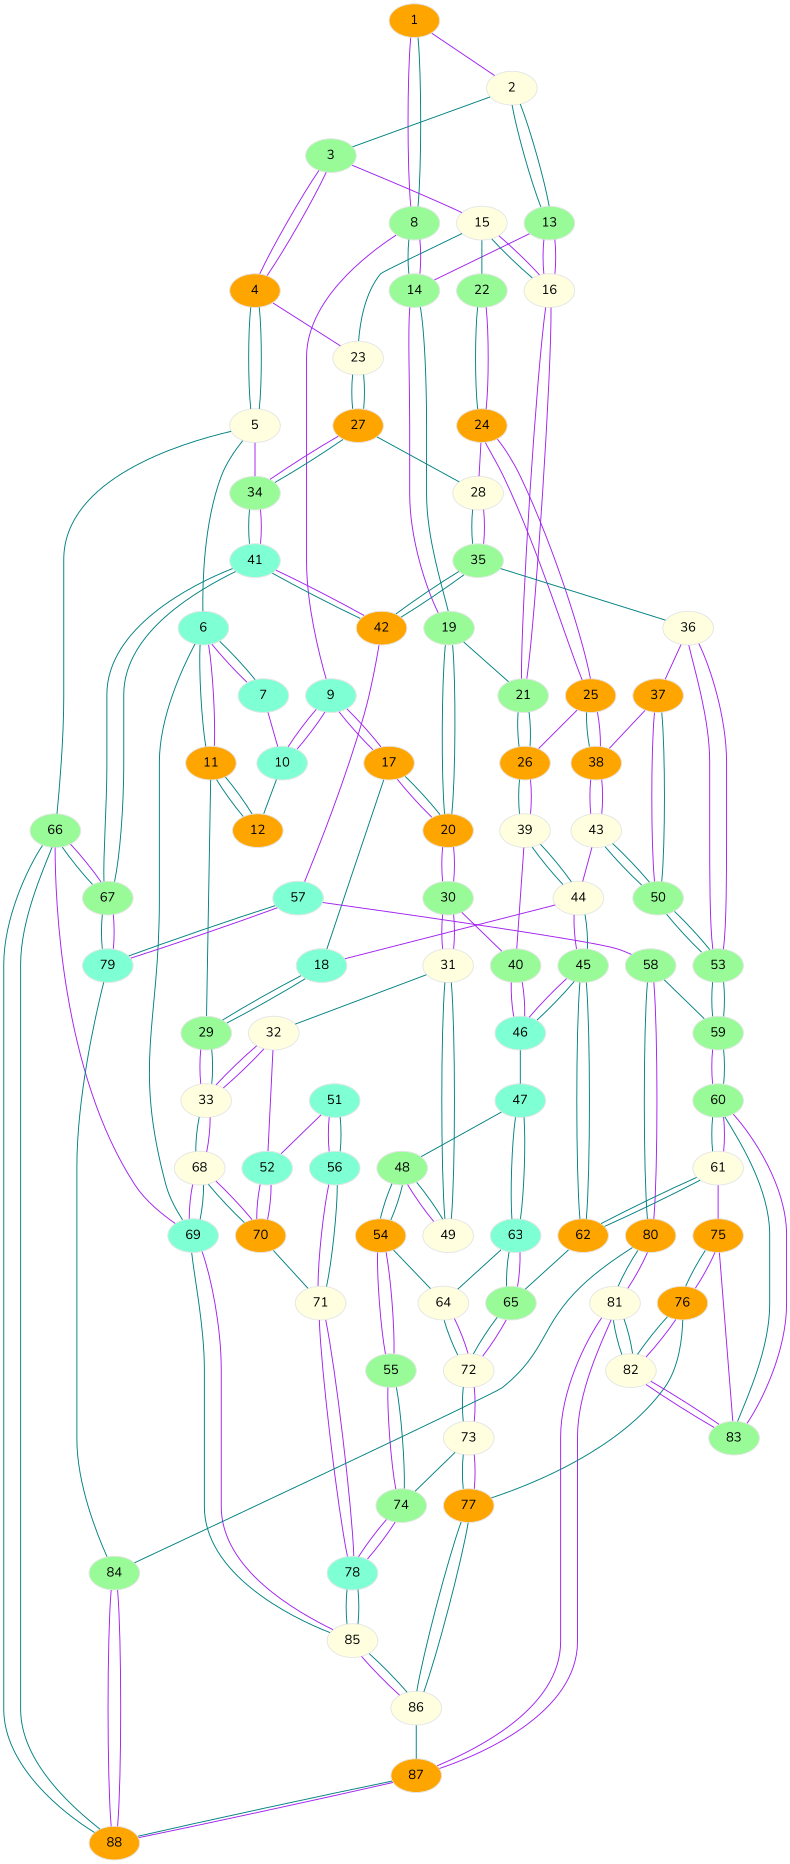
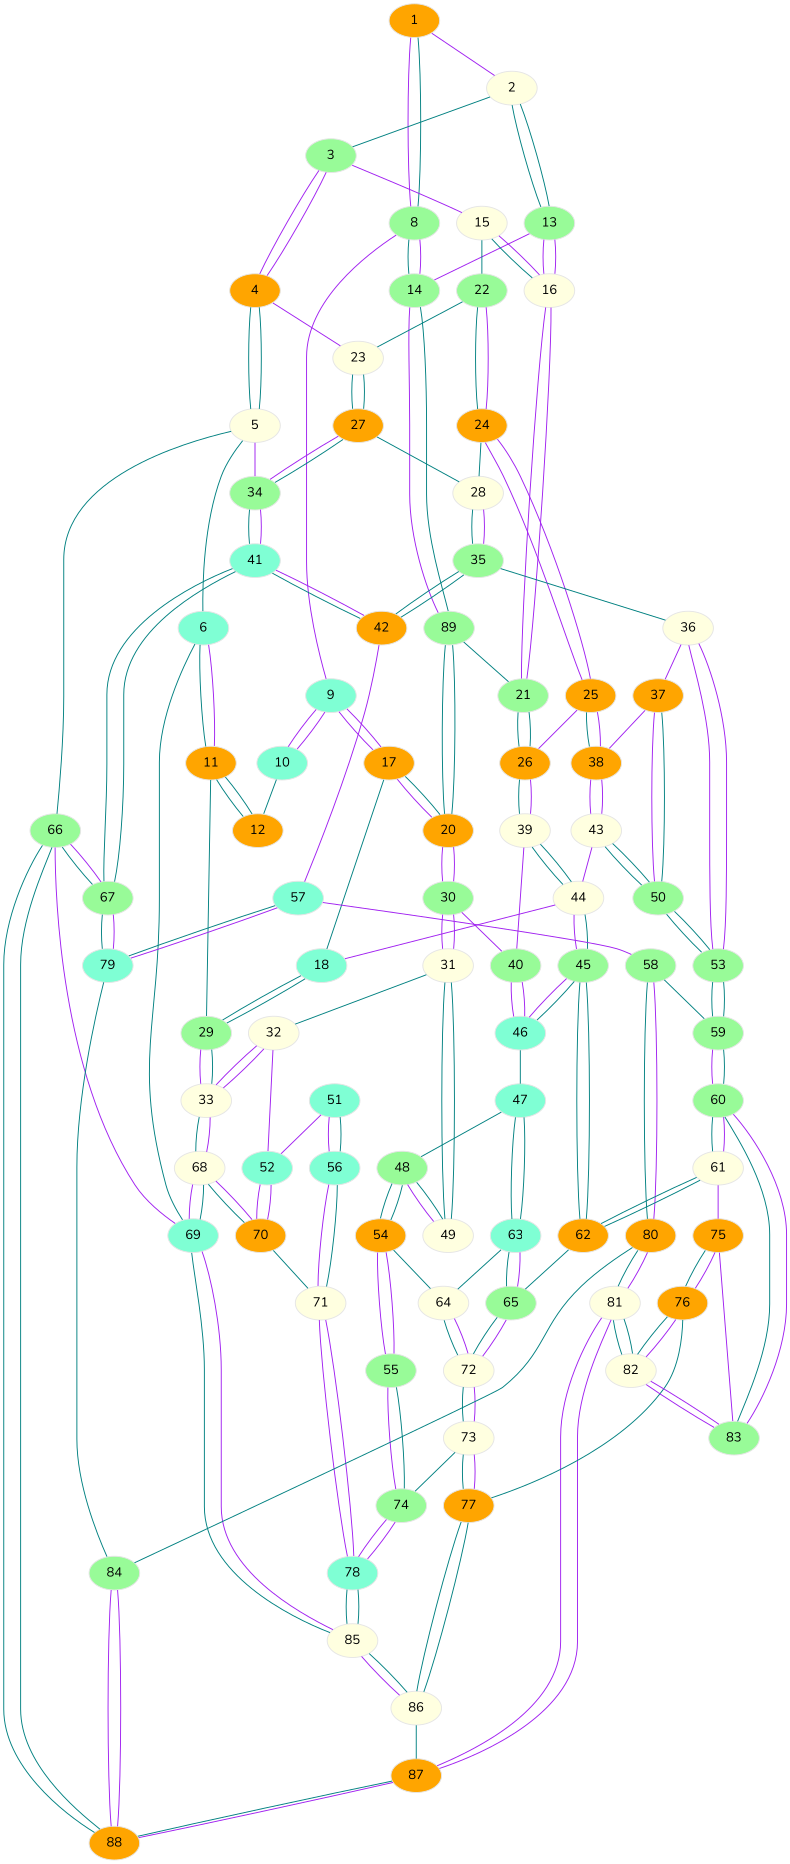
(389, 269) -> (416, 327)
(480, 459) -> (480, 459)
(449, 628) -> (449, 628)
(263, 696) -> none
